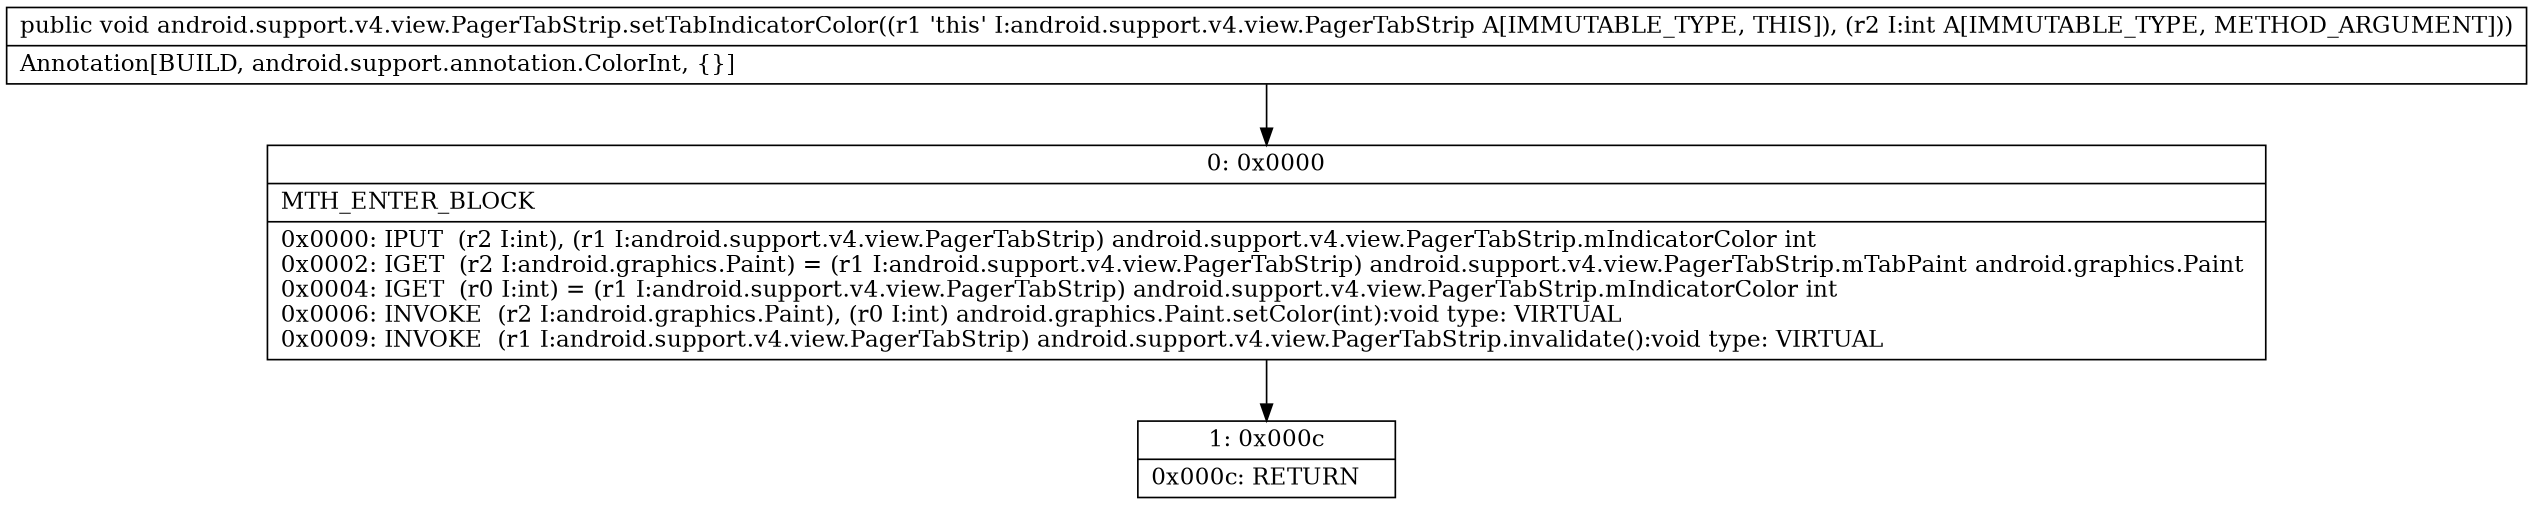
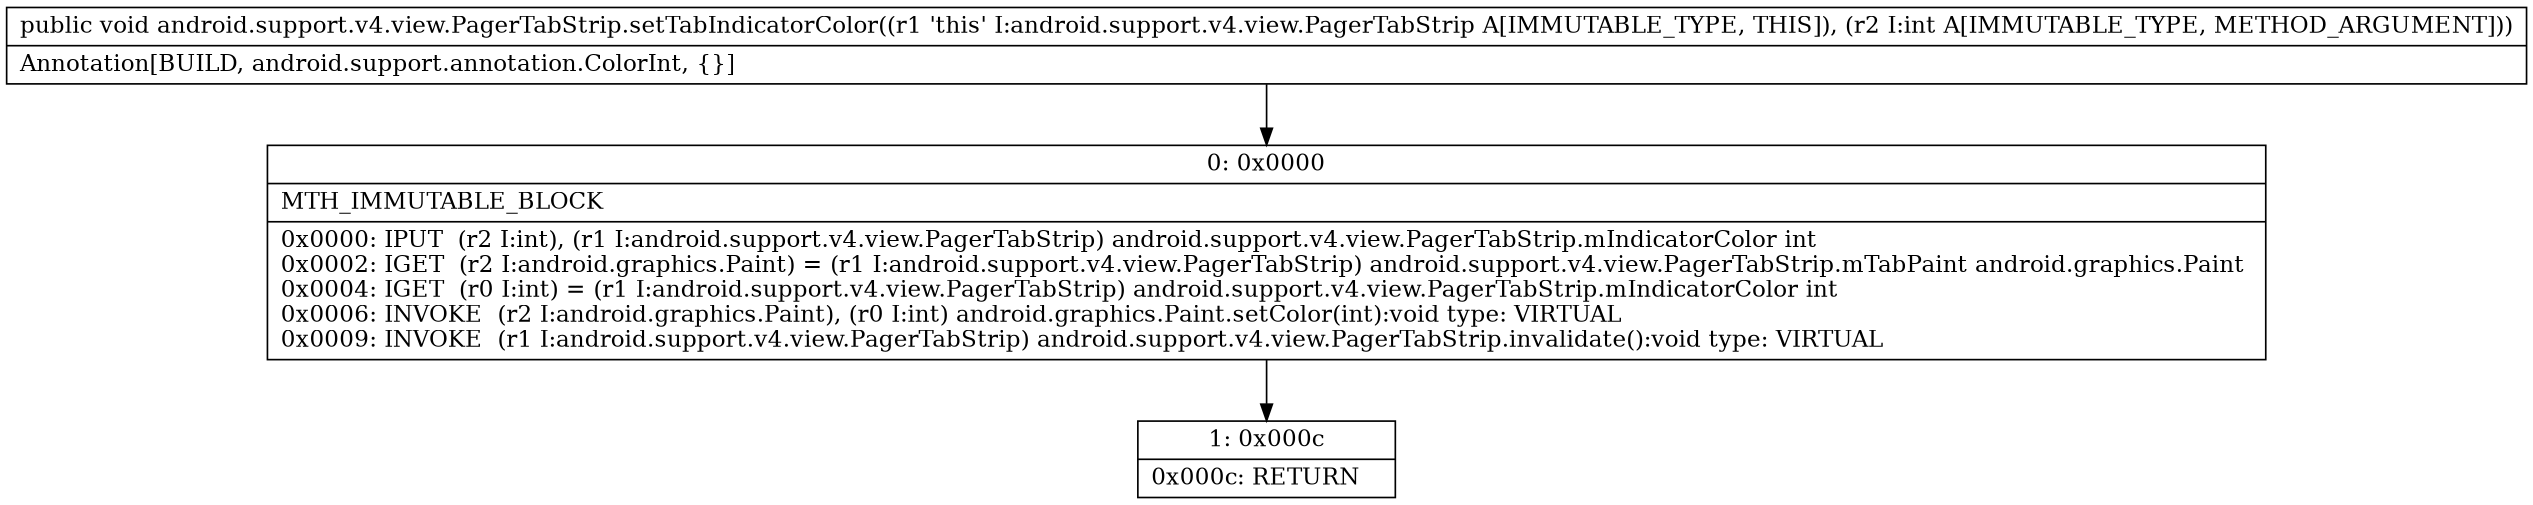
(409, 202) -> (443, 202)
